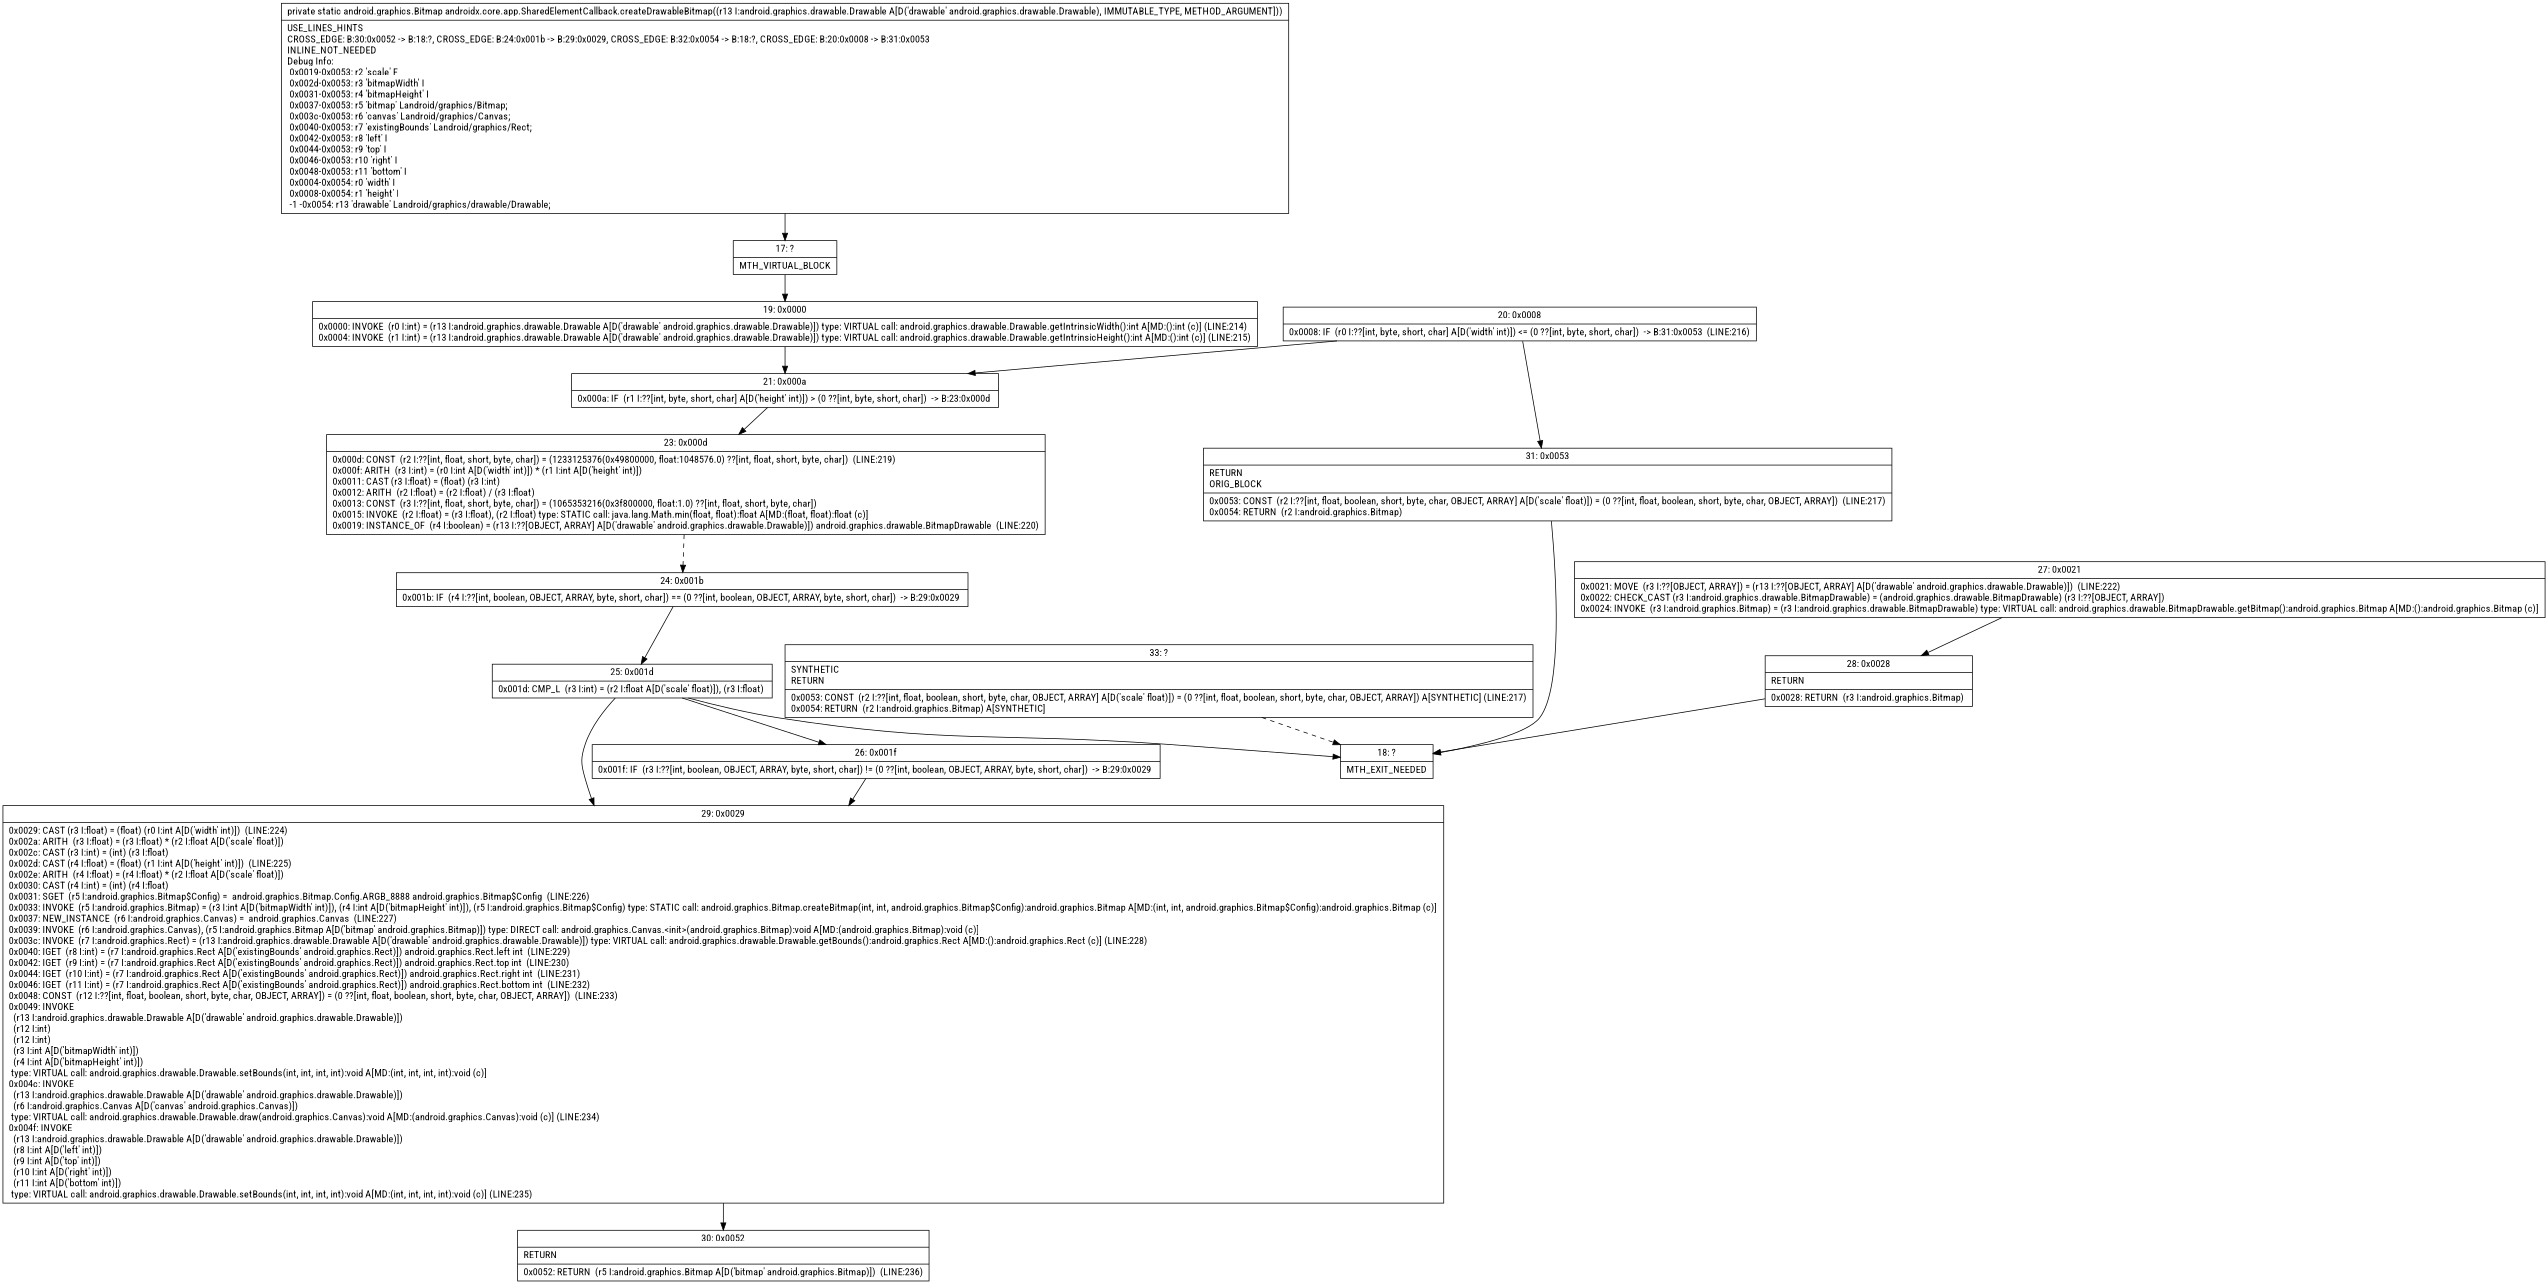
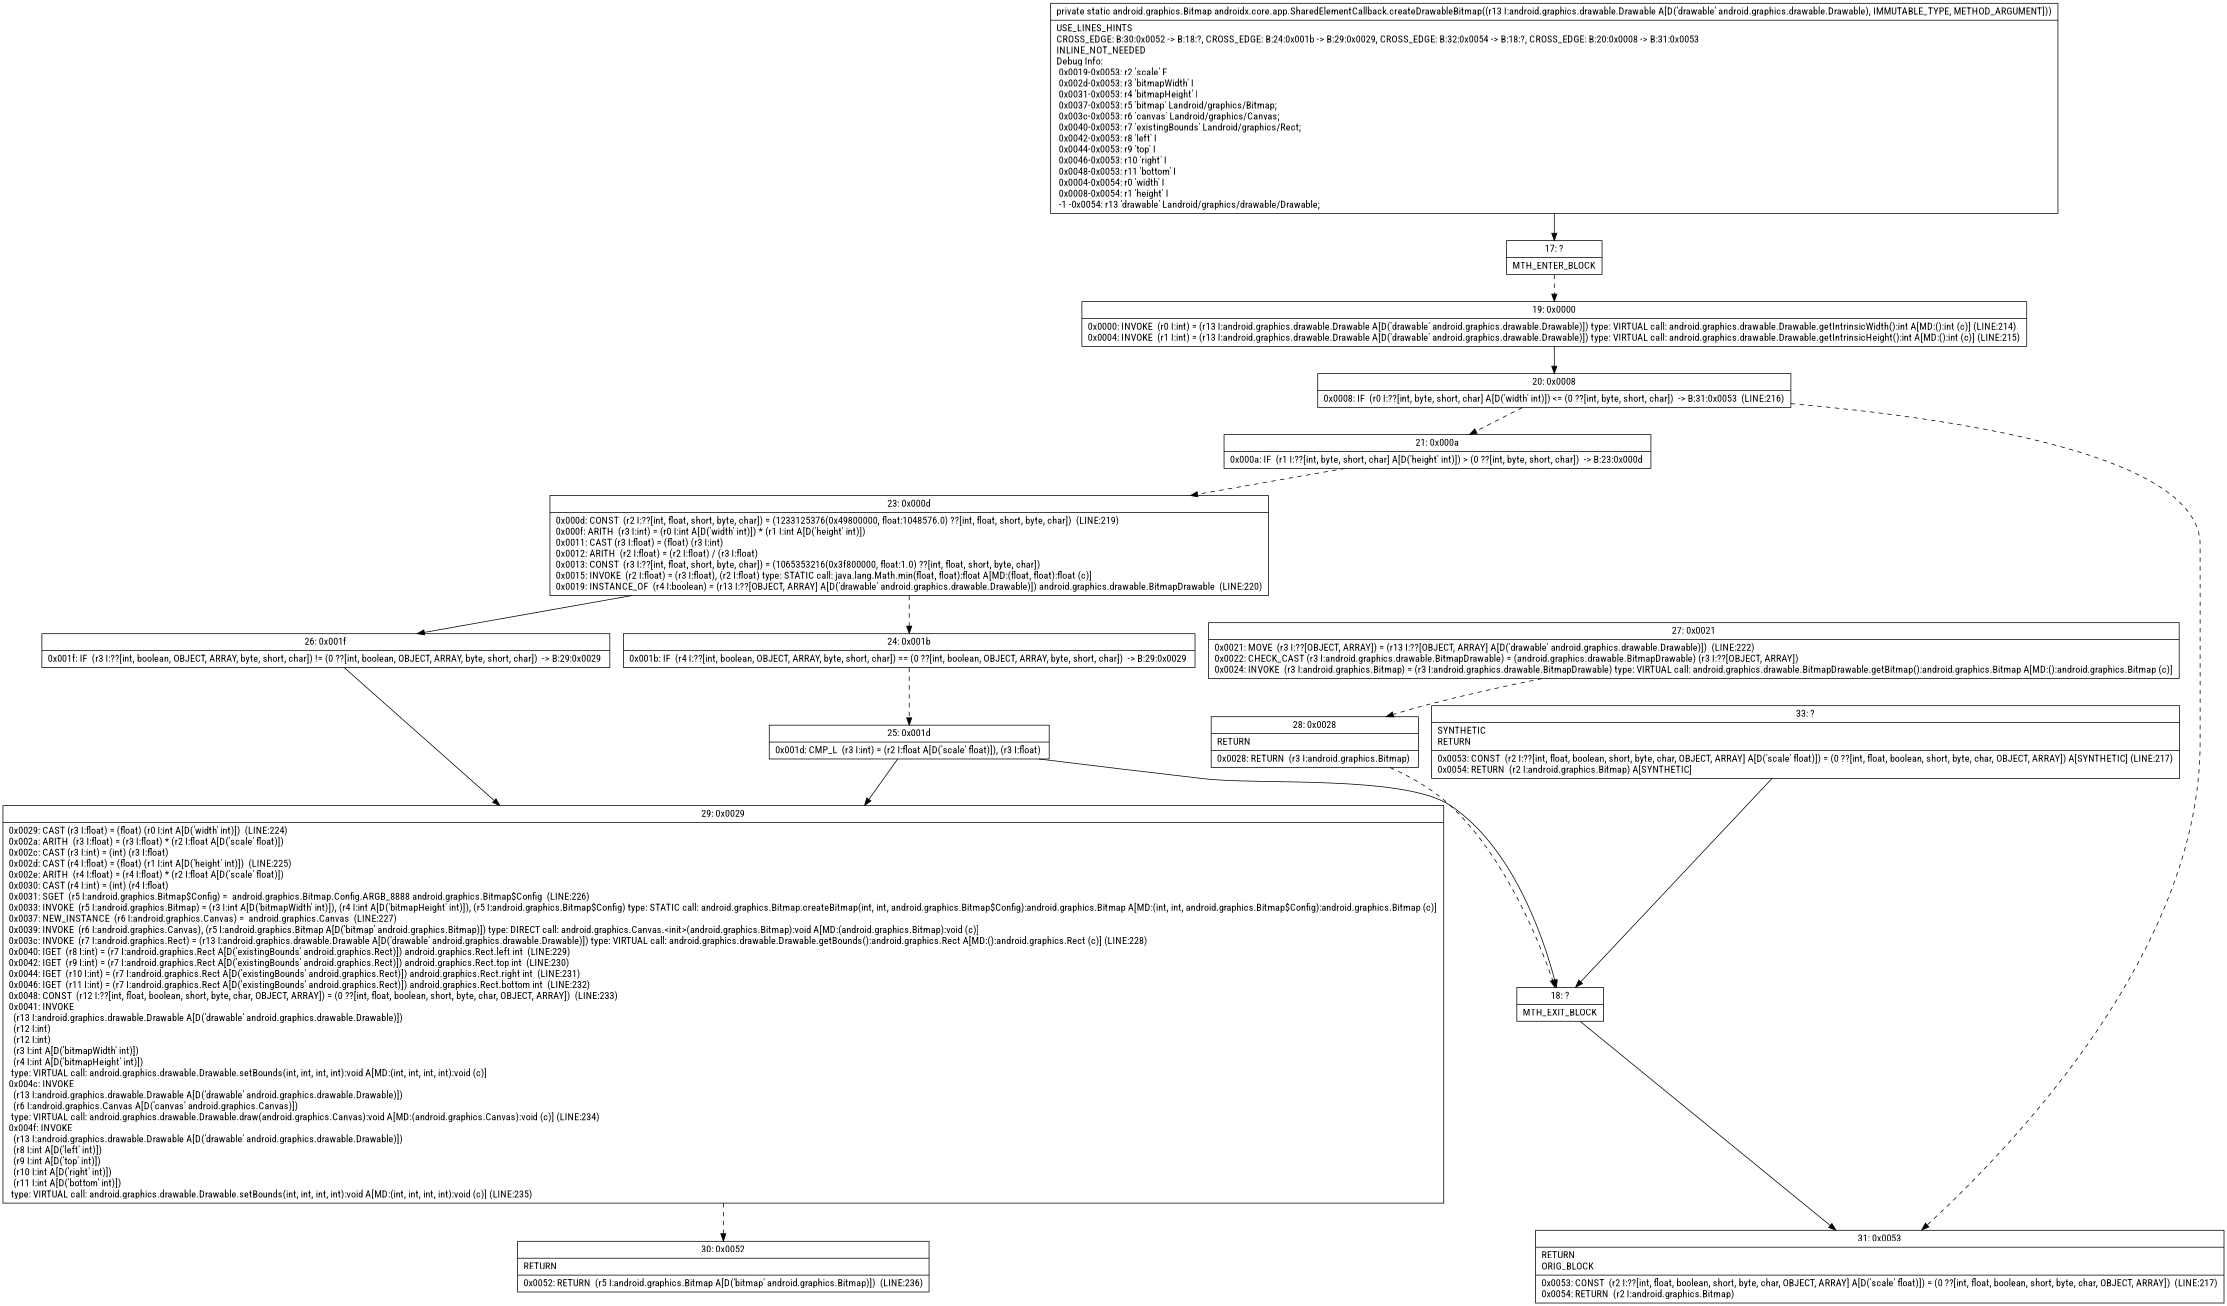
(785, 266) -> (1554, 266)
(785, 284) -> (1554, 284)
(785, 356) -> (1554, 356)
(1156, 357) -> (1499, 419)
(1531, 391) -> (2200, 701)
(756, 418) -> (1271, 481)
(659, 632) -> (909, 693)
(1965, 635) -> (1467, 695)
(1553, 674) -> (1705, 1123)
(751, 720) -> (528, 614)
(1603, 725) -> (1492, 857)
(1298, 730) -> (1676, 880)
(1387, 770) -> (1560, 1012)
(44, 1007) -> (44, 1007)
(723, 1213) -> (723, 1218)
